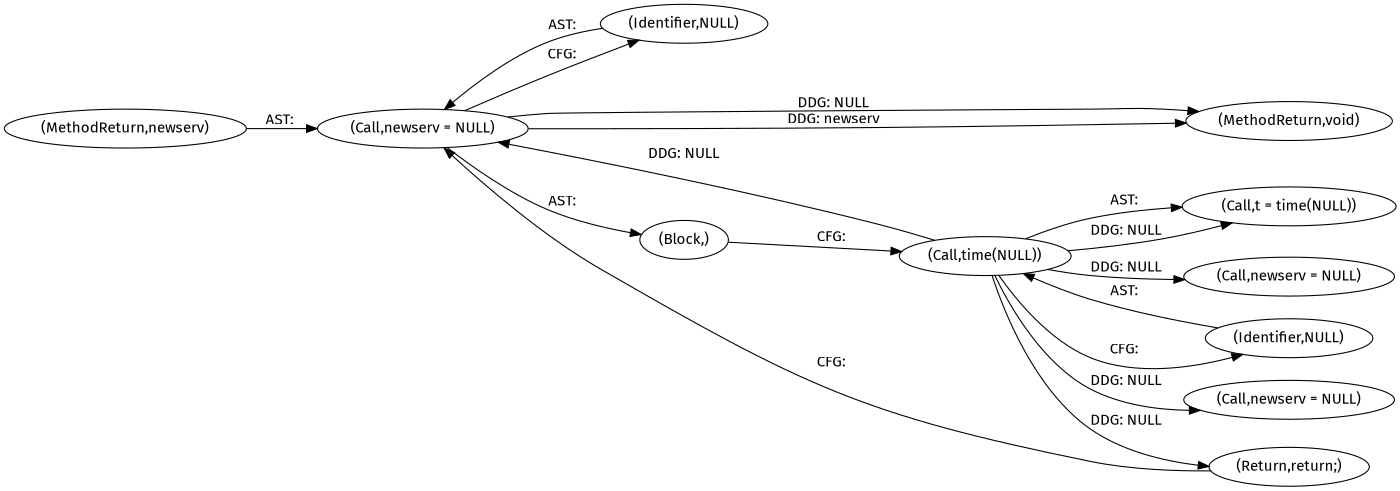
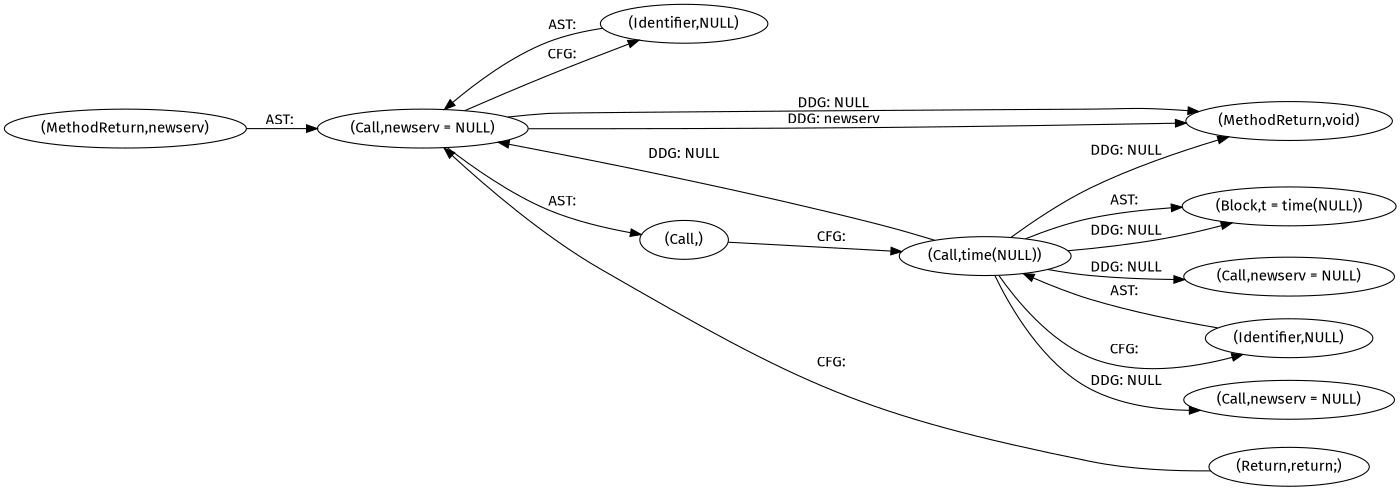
(1289, 206) -> (1289, 206)
(684, 240) -> (684, 240)
(1064, 406) -> (1110, 179)
